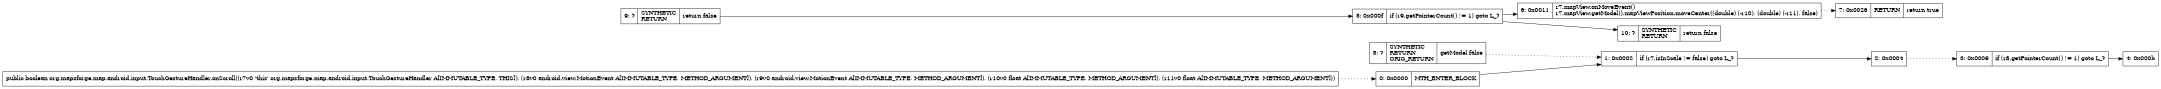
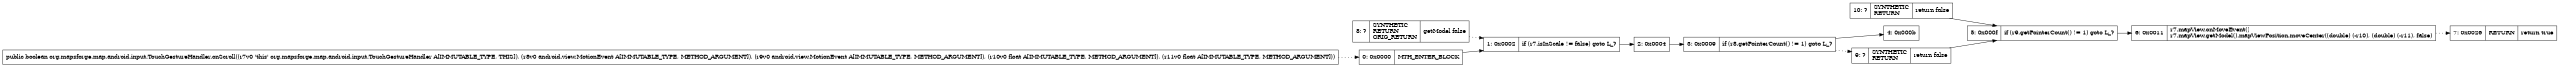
(1558, 26) -> (1971, 22)
none -> (1842, 51)
(1930, 59) -> (1675, 44)
